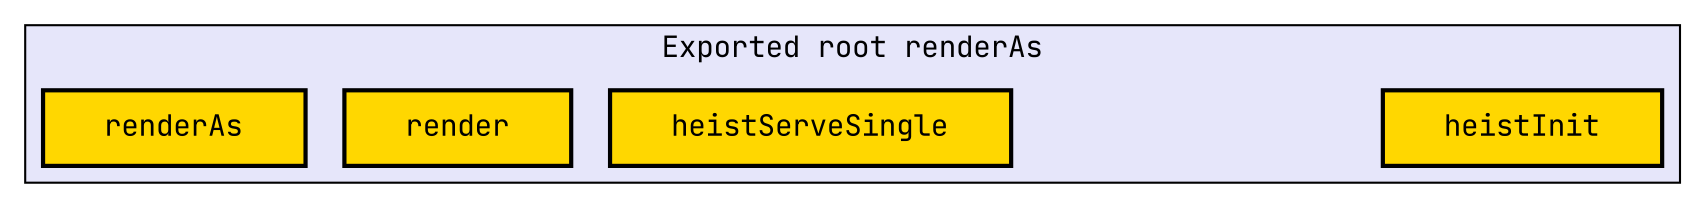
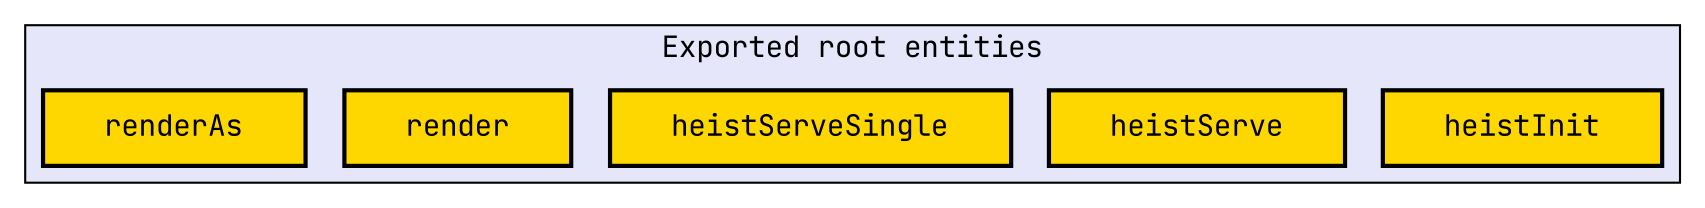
(853, 49) -> (853, 49)
none -> (1197, 128)
